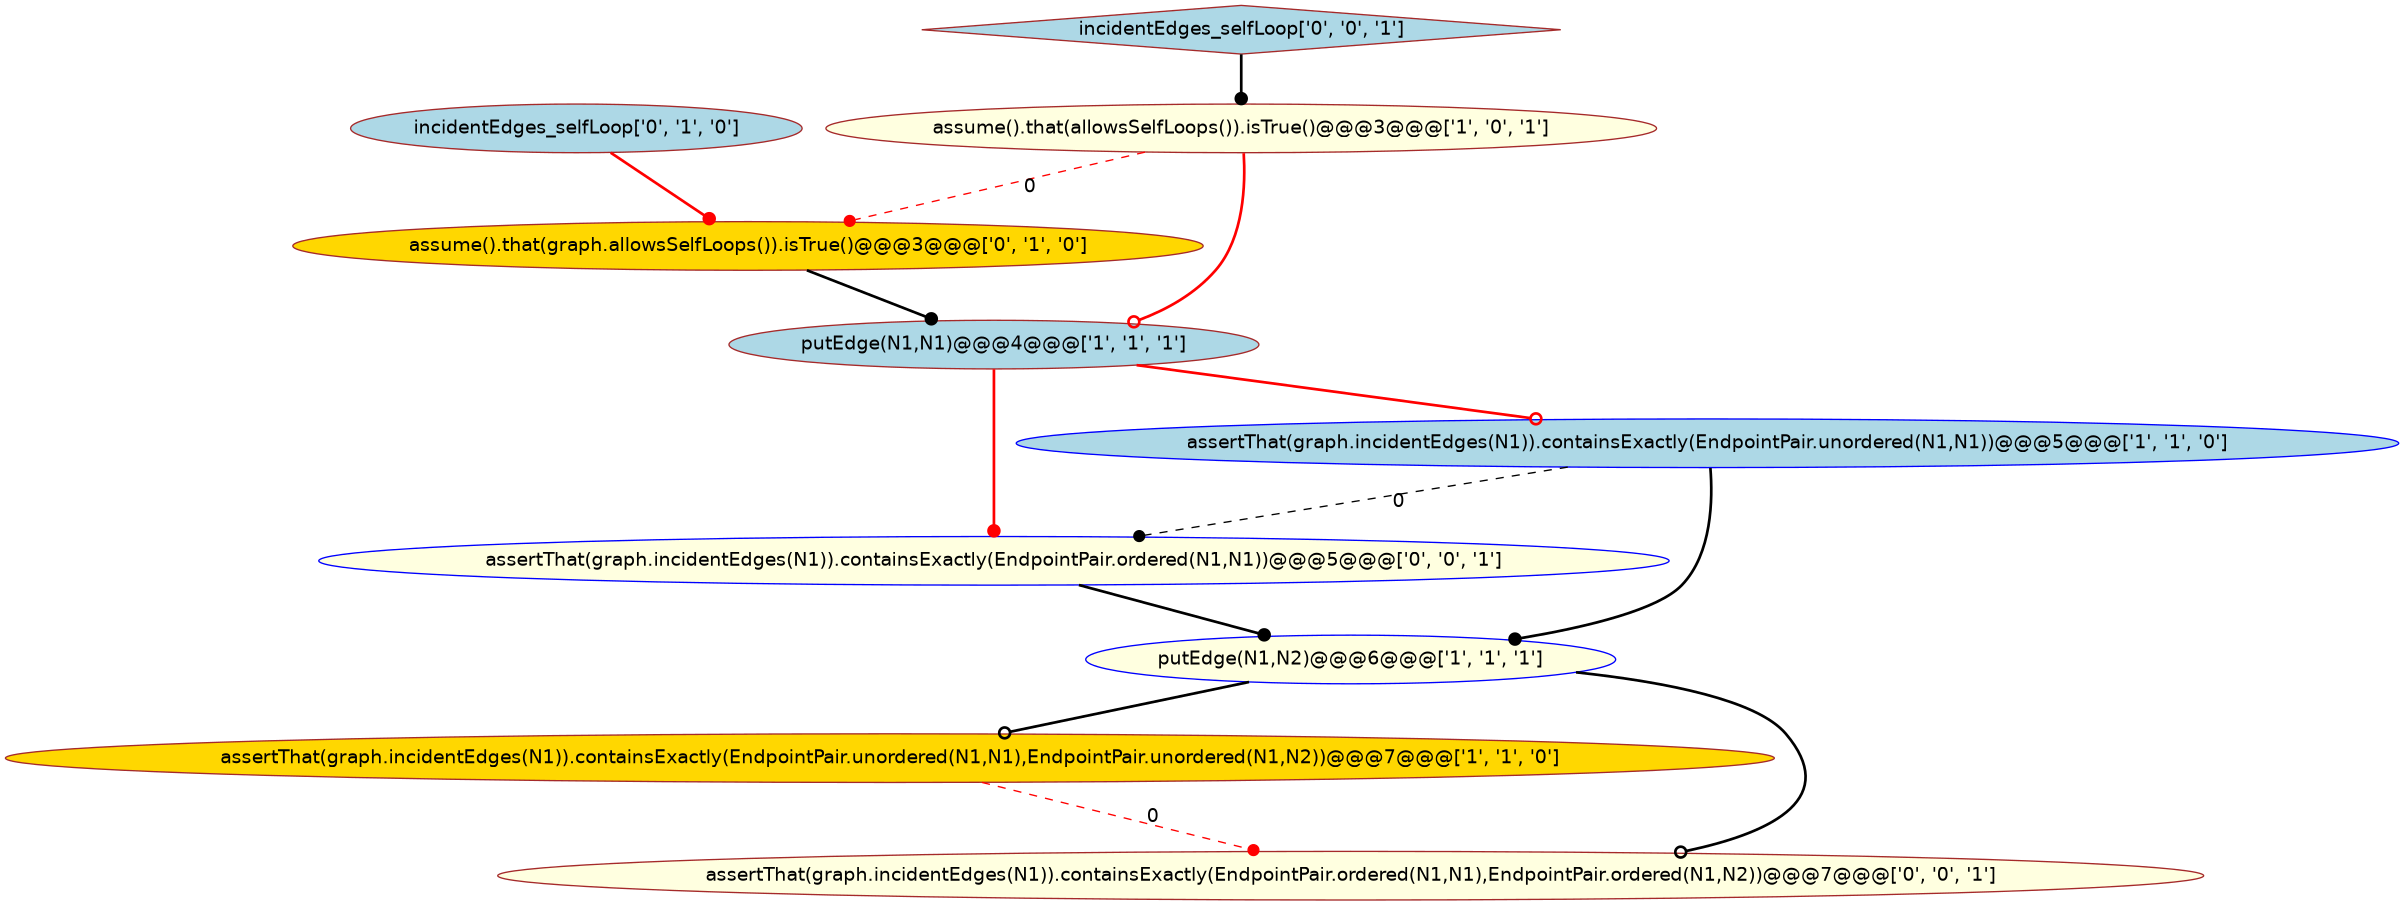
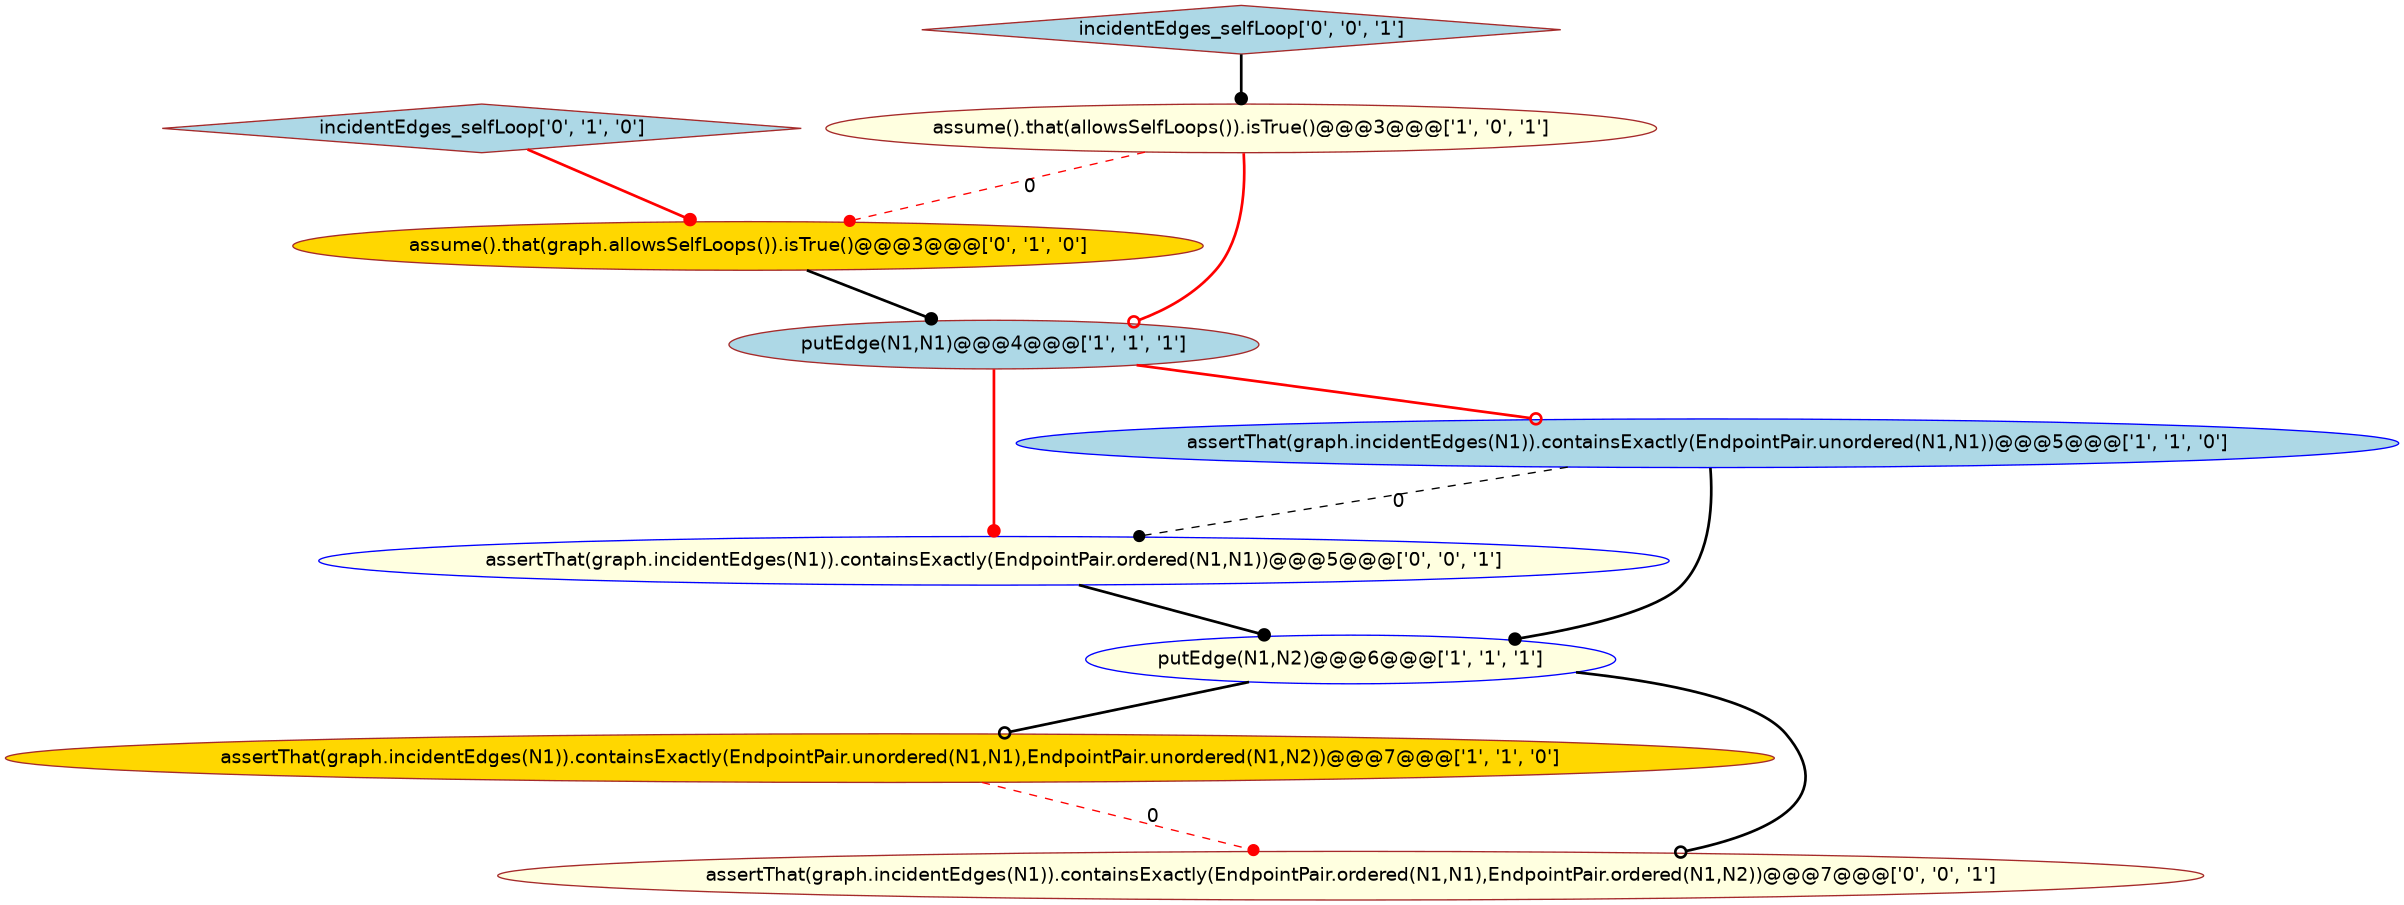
(576, 128) -> (482, 128)
